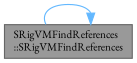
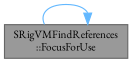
(68, 41) -> (66, 41)
